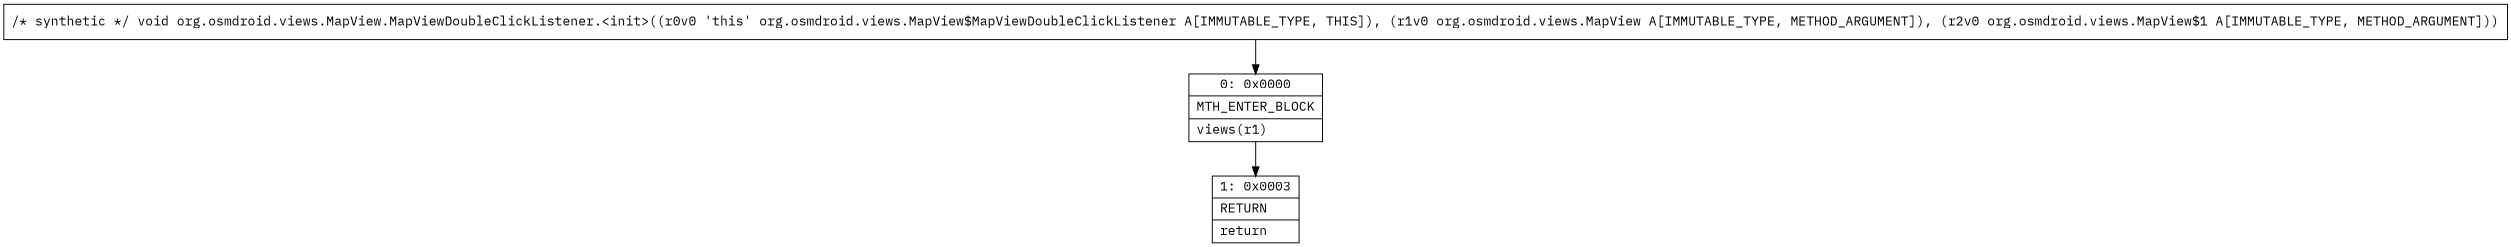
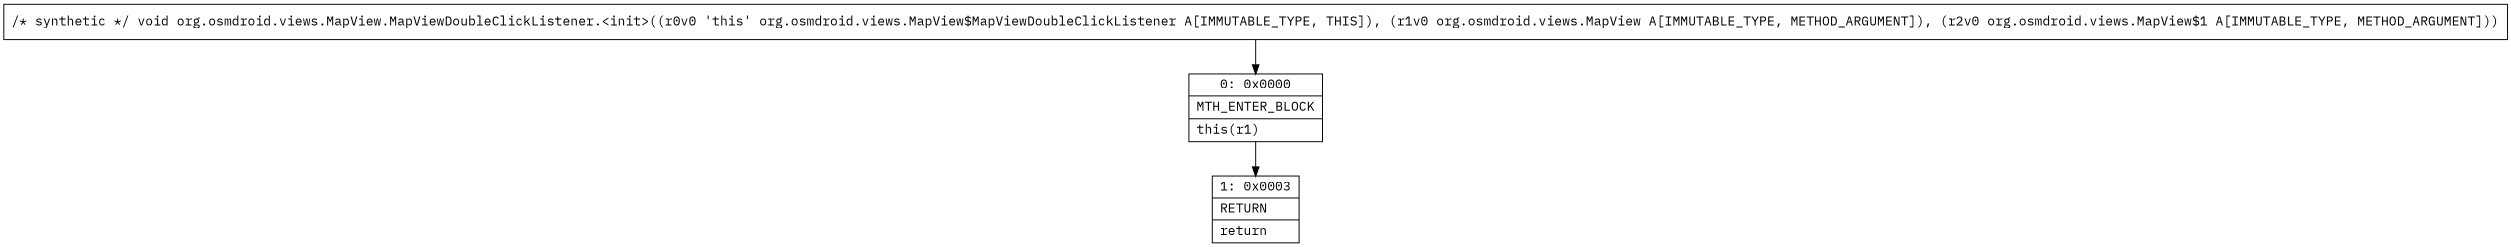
(1232, 130) -> (1228, 130)
